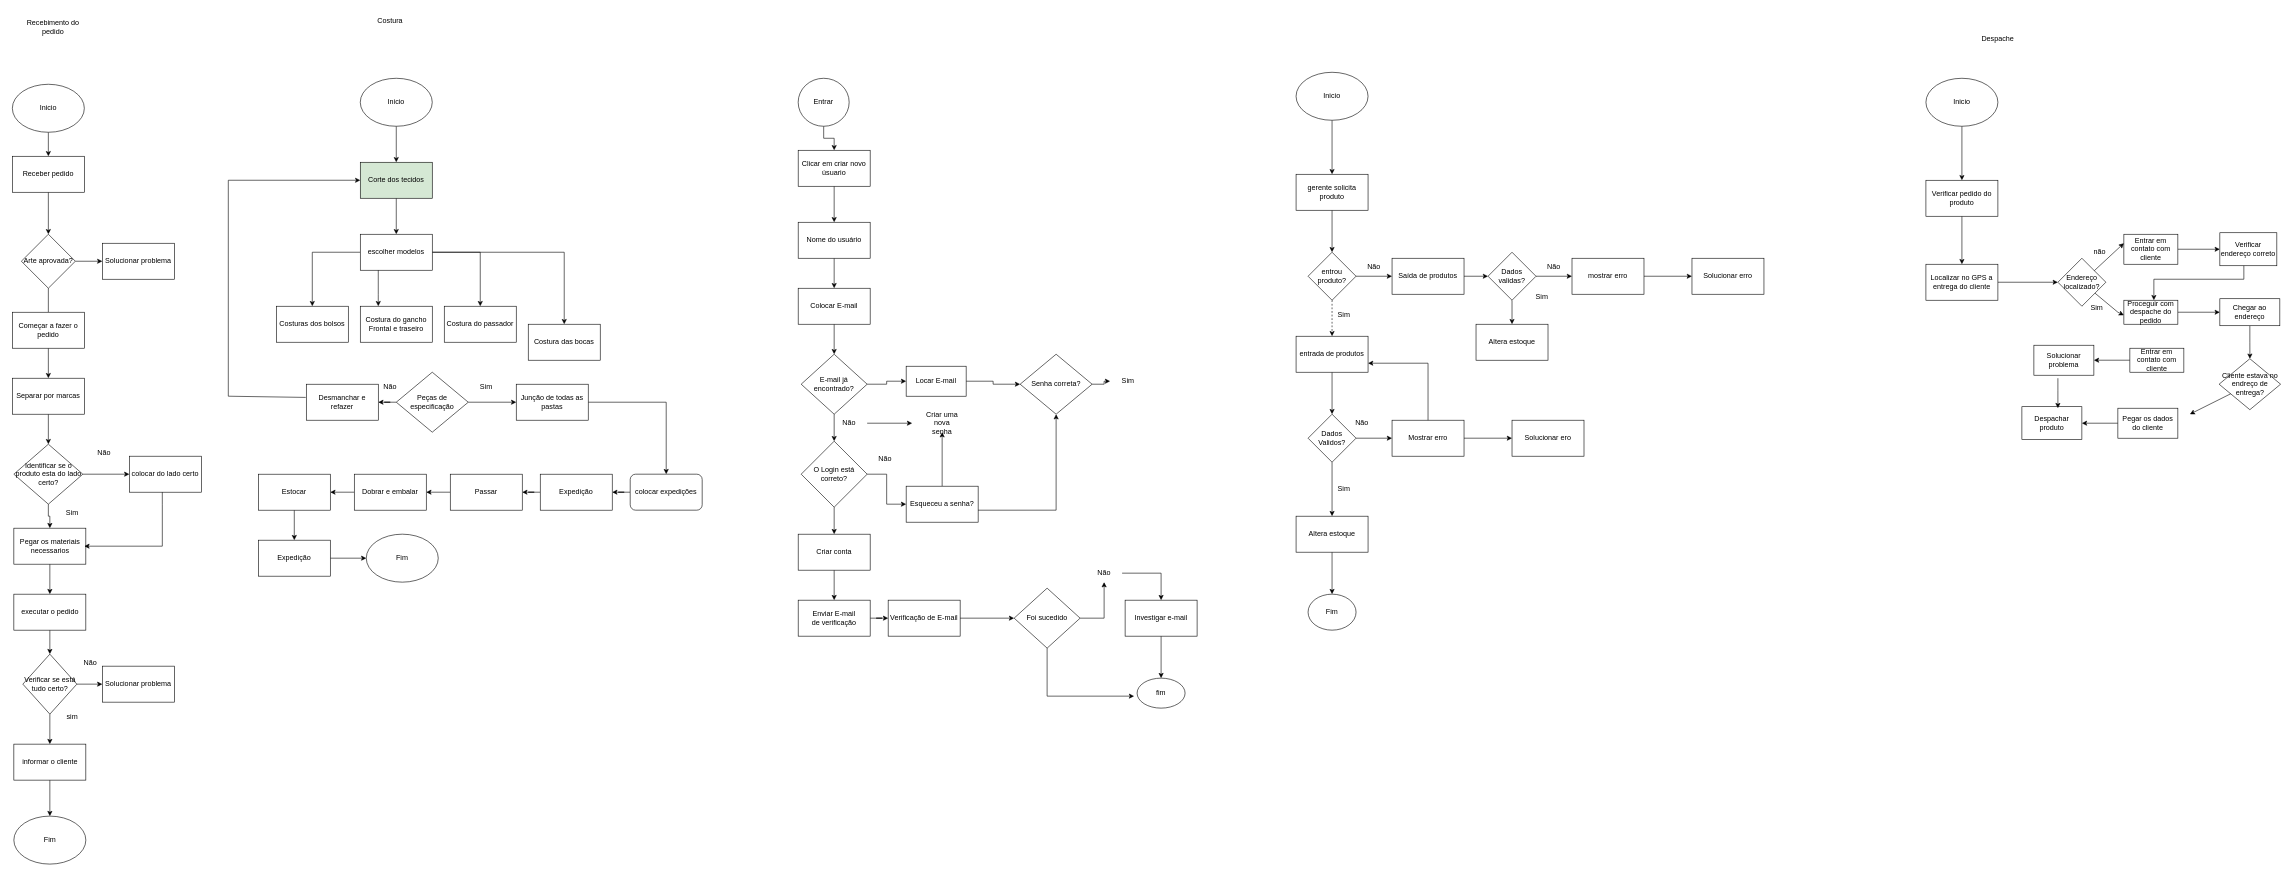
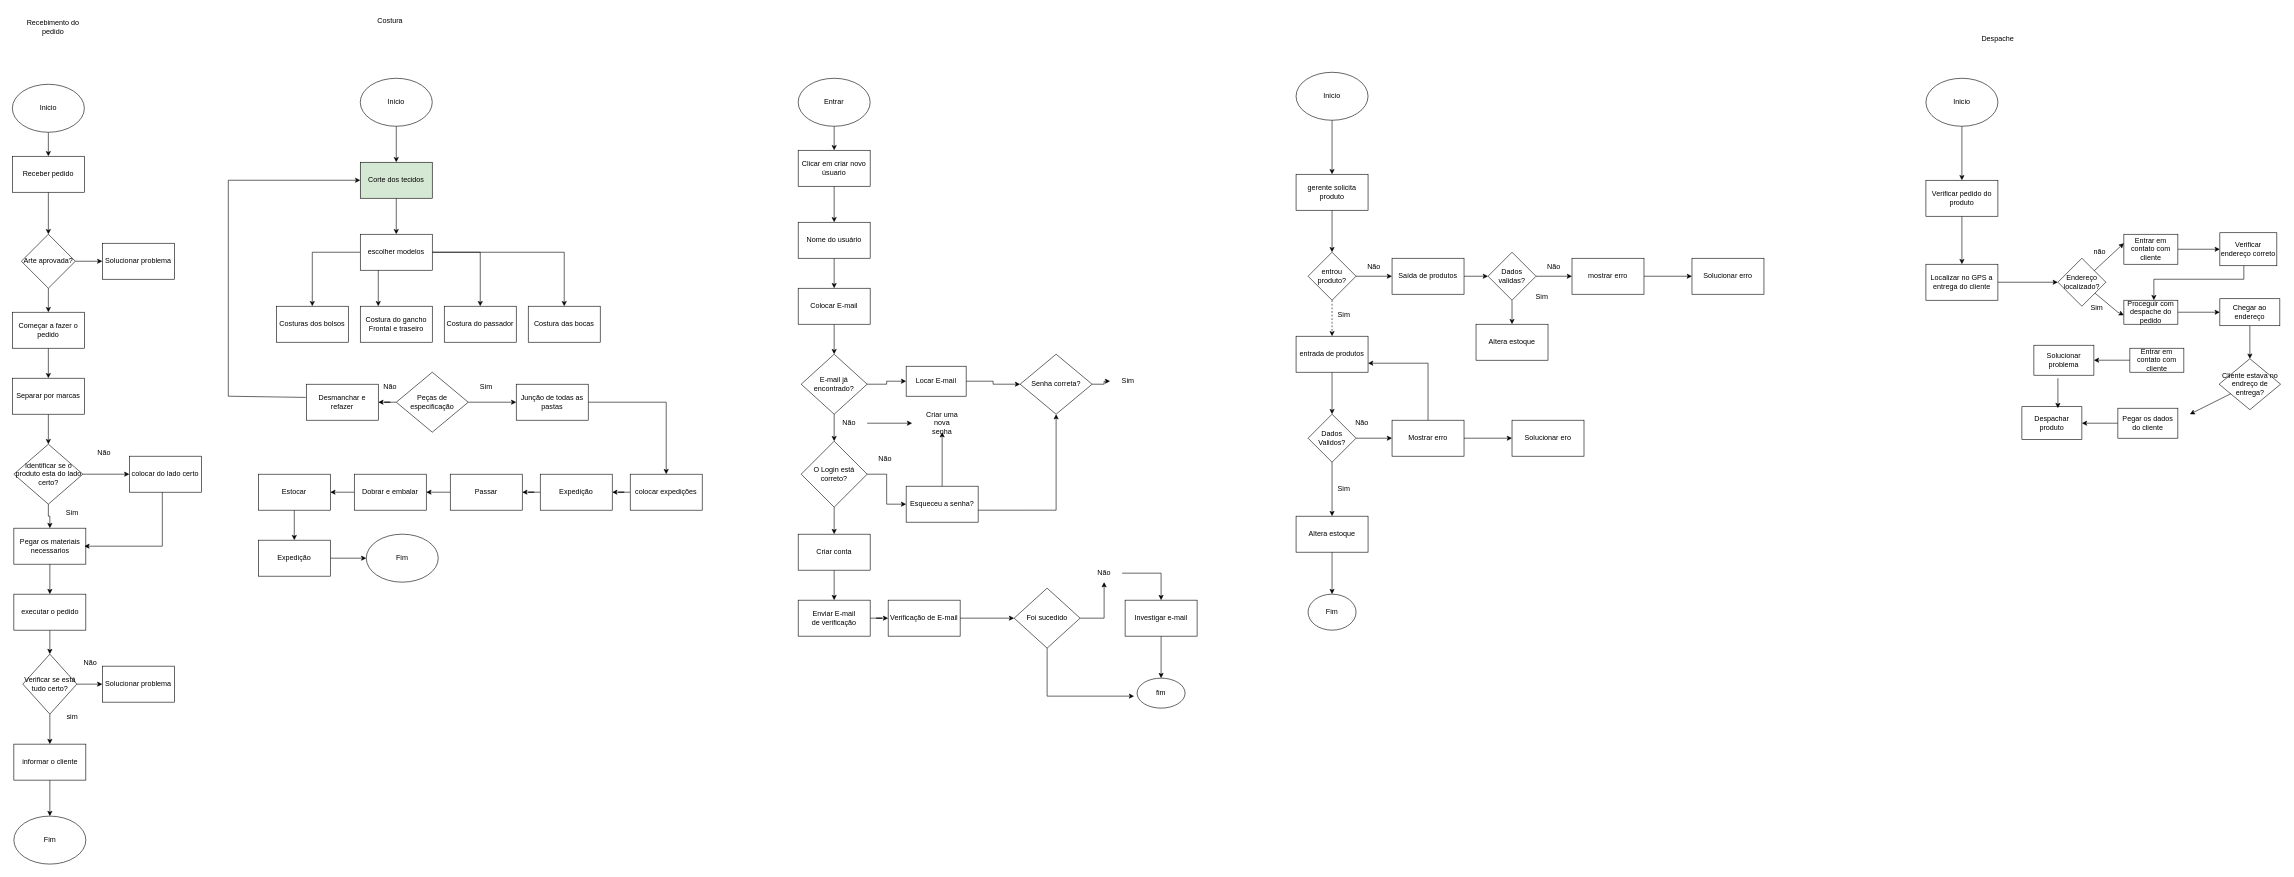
(824, 102) -> (834, 102)
(48, 308) -> (48, 306)
(564, 342) -> (564, 324)
(666, 492) -> (666, 492)
